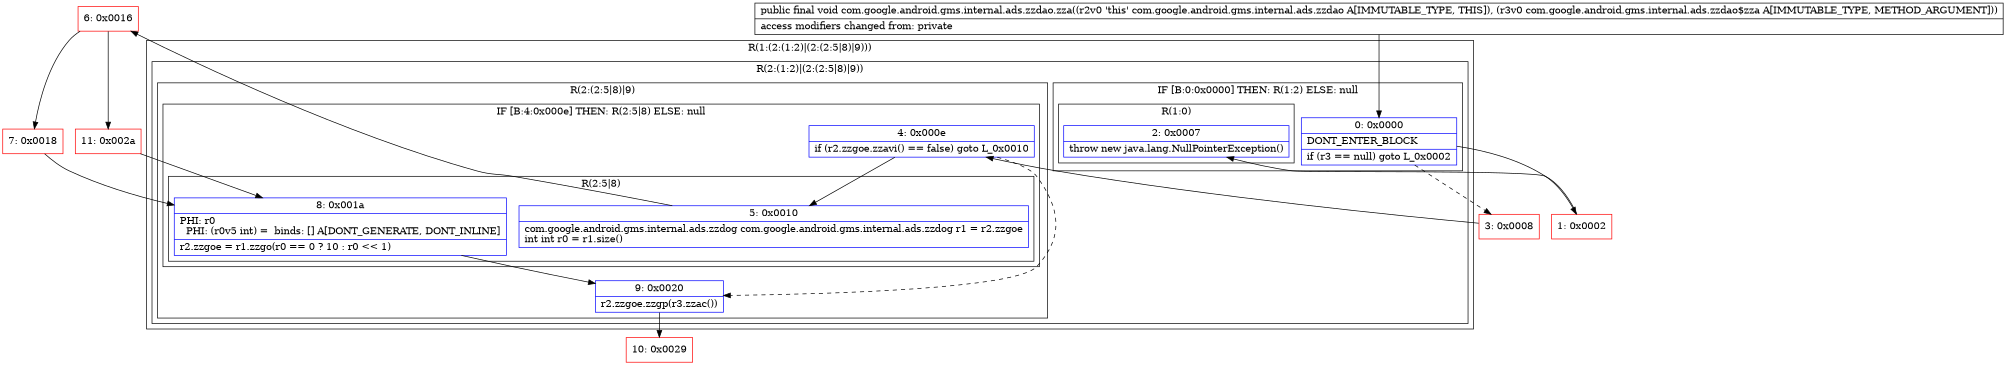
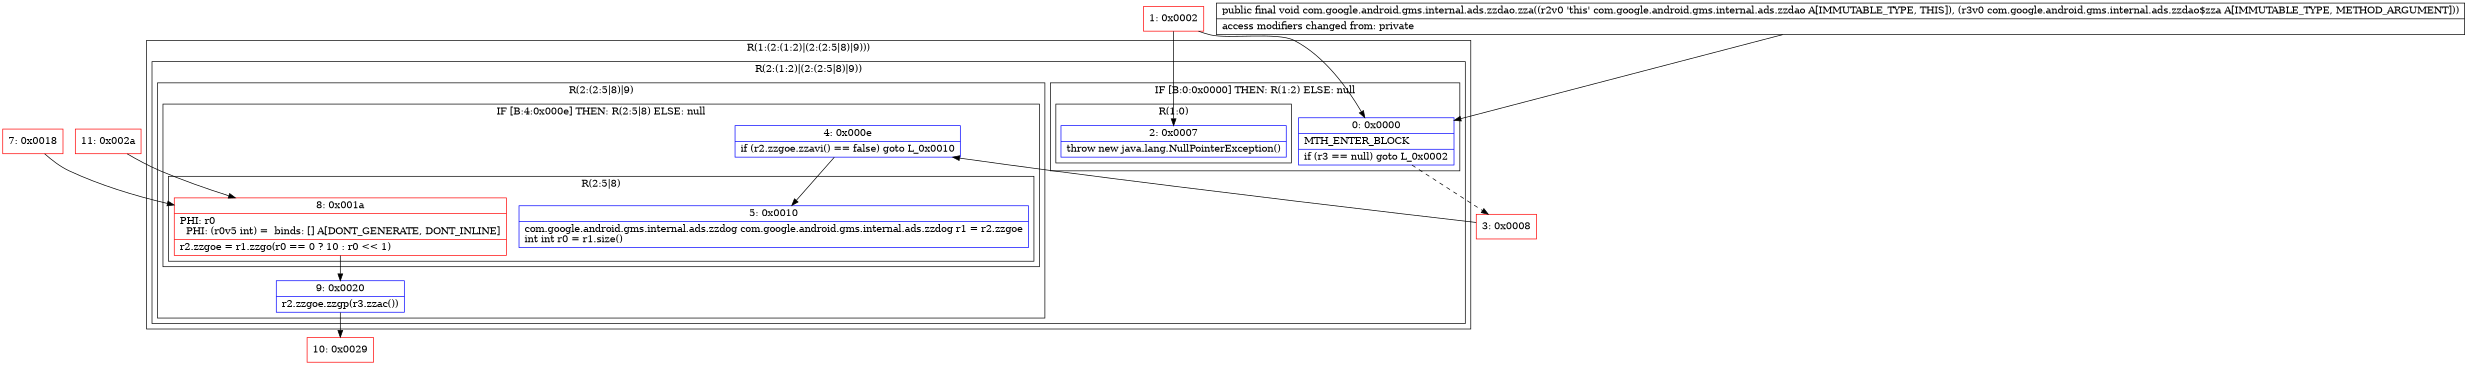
(108, 19) -> none
(1362, 141) -> (1357, 141)
(1523, 164) -> (1304, 46)
(340, 227) -> (340, 227)
(957, 285) -> none
